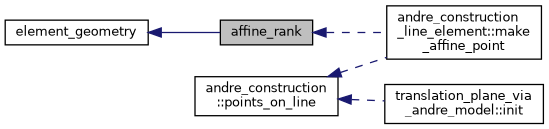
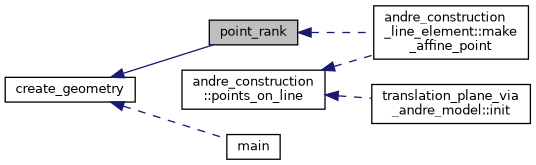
(77, 32) -> (70, 90)
(266, 32) -> (253, 32)
none -> (253, 147)
